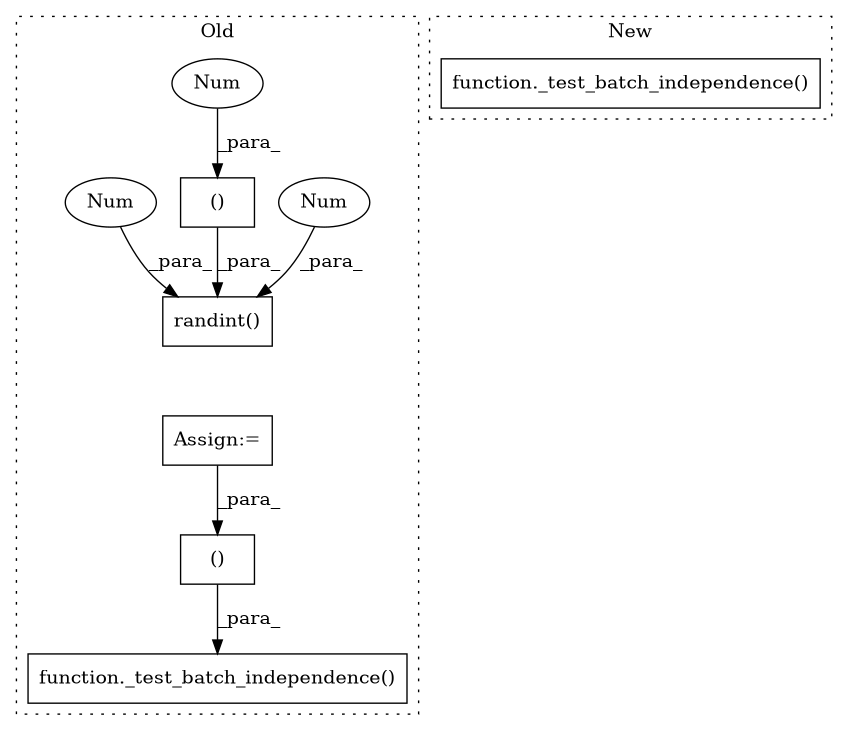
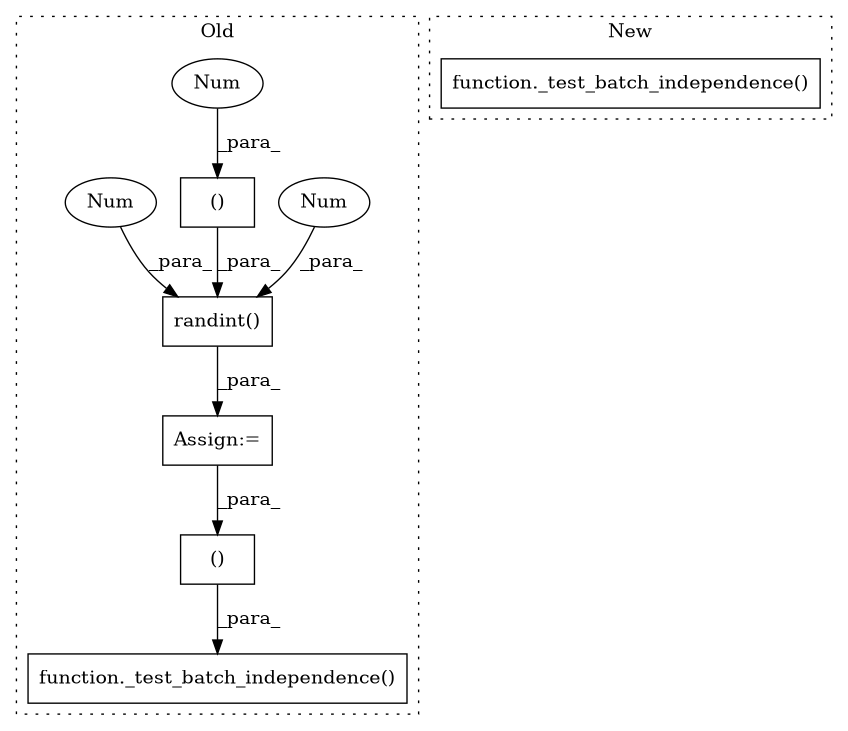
none -> (218, 374)
